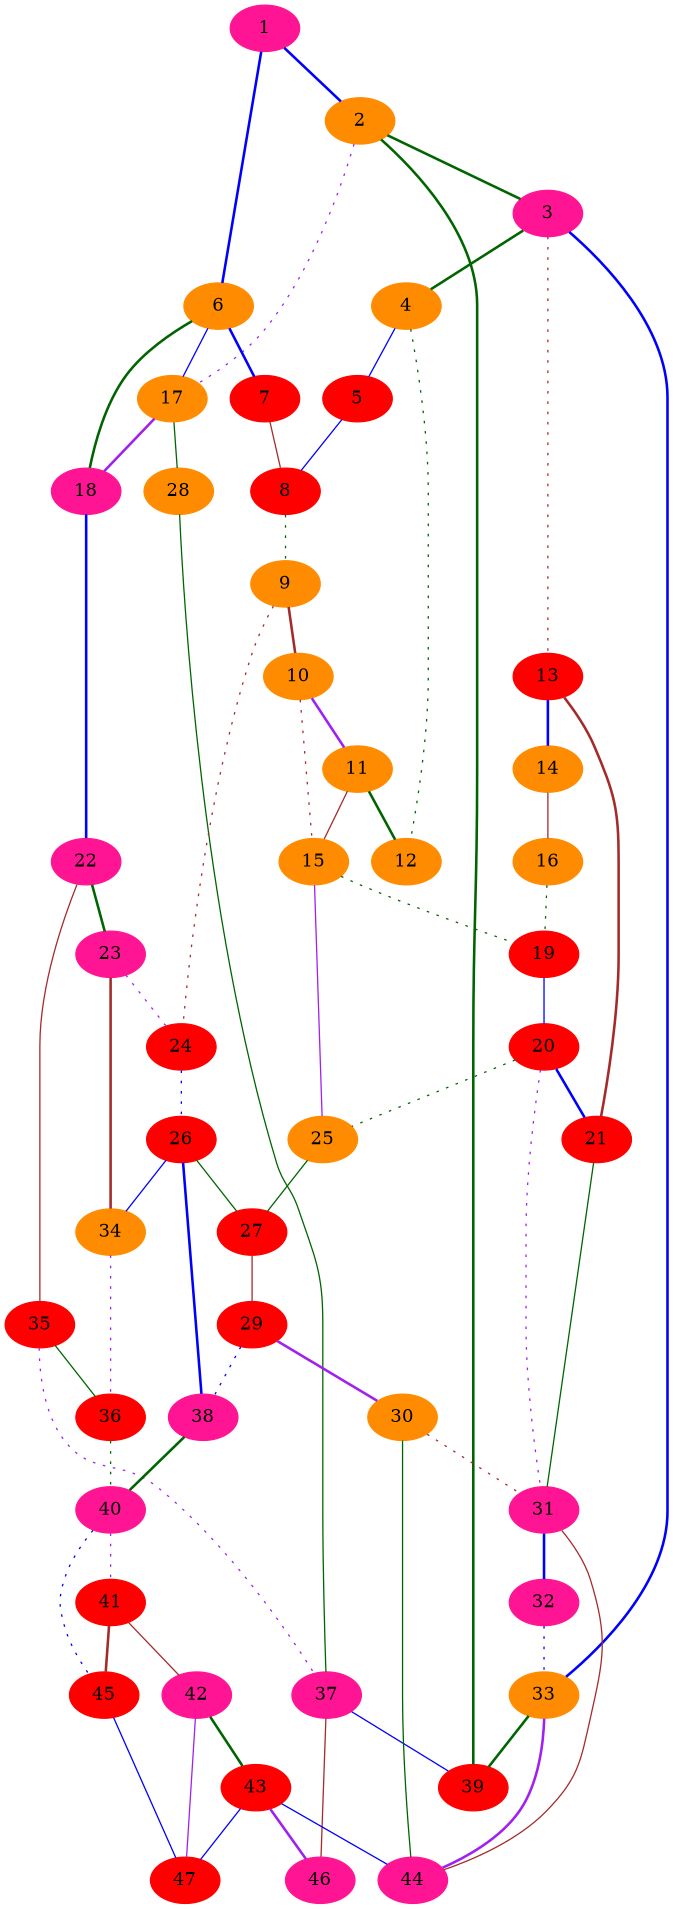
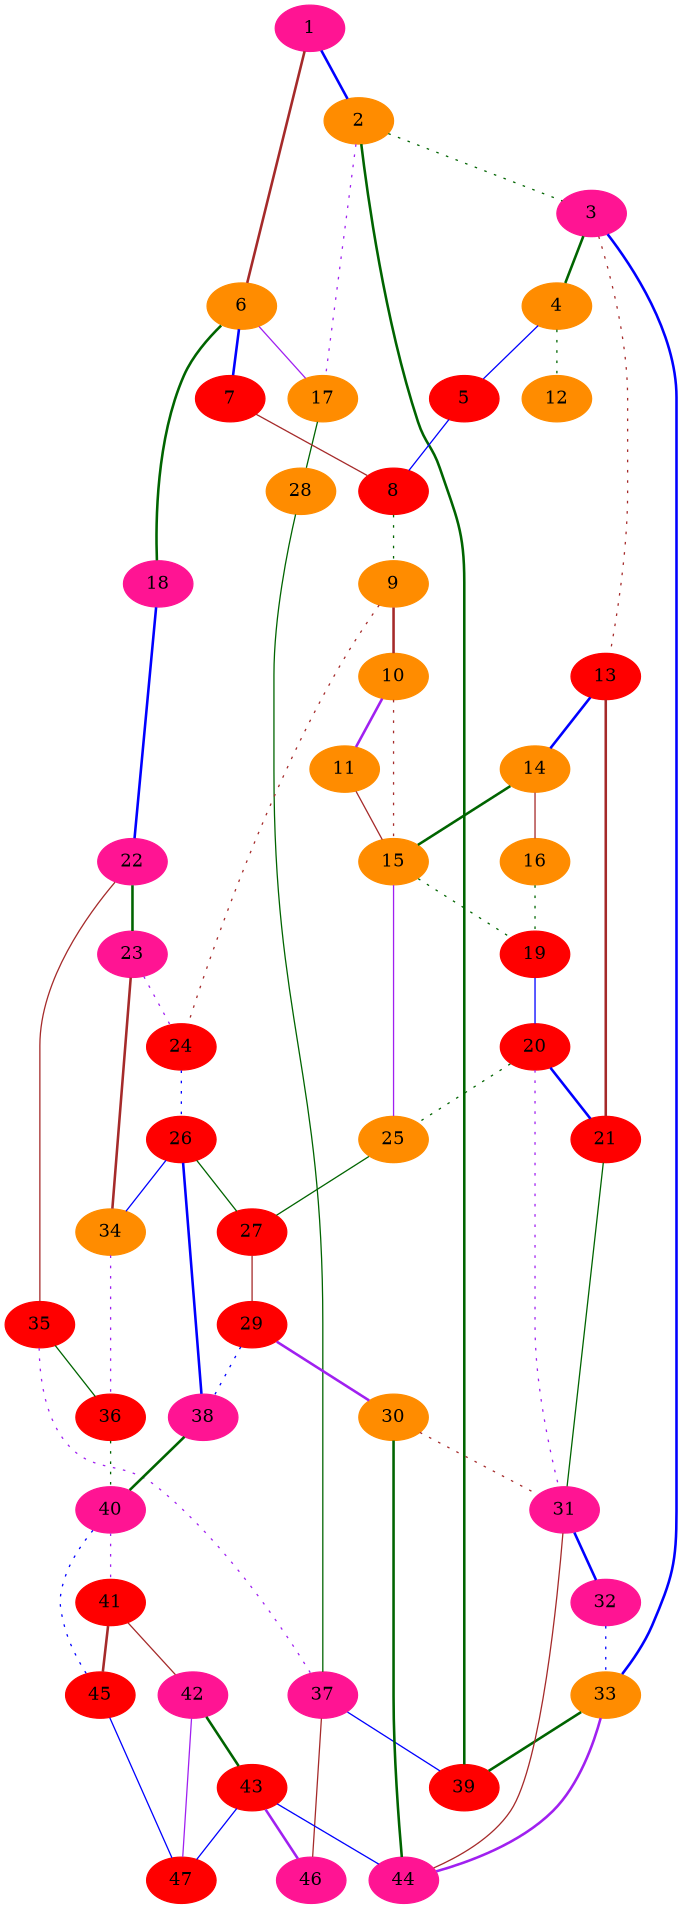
(242, 167) -> (276, 167)
(454, 167) -> (475, 167)
(195, 352) -> (282, 352)
(129, 445) -> none
none -> (473, 810)
(382, 815) -> none
(403, 1649) -> (394, 1649)
